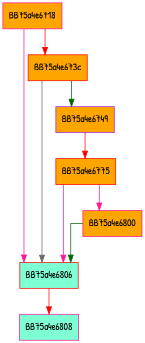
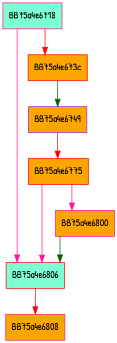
(32, 16) -> (32, 16)
(42, 168) -> none
(49, 327) -> (35, 327)
